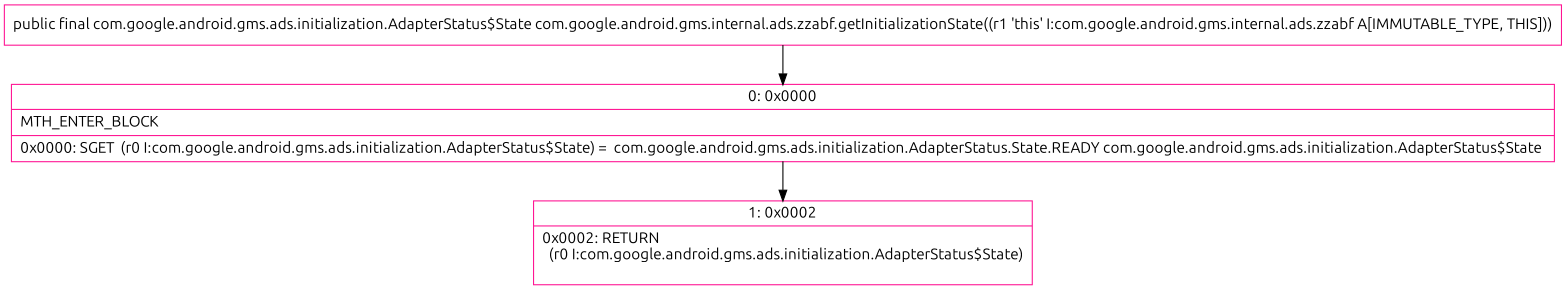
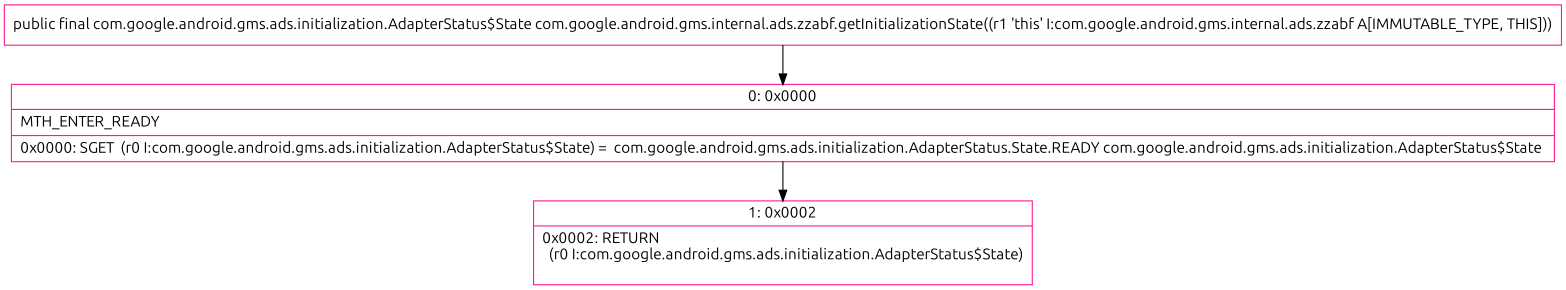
(89, 122) -> (90, 122)
